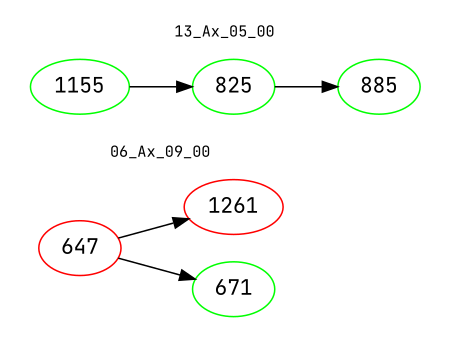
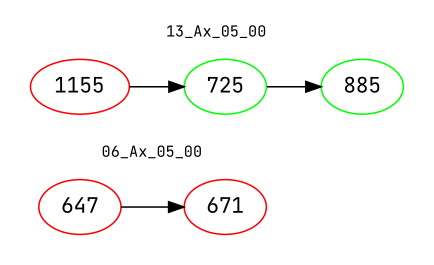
(80, 87) -> (80, 87)
(234, 87) -> (225, 87)
(161, 153) -> (153, 153)
(234, 207) -> none
(234, 289) -> (225, 207)
